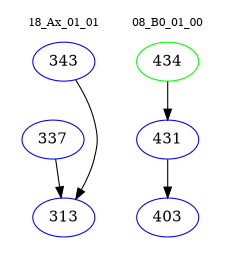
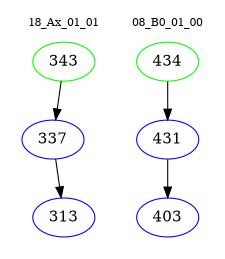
(64, 62) -> (64, 62)
(97, 134) -> (59, 95)
